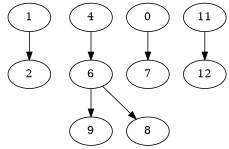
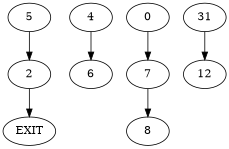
(29, 17) -> (29, 17)
(205, 17) -> (205, 17)
(117, 100) -> (148, 99)
none -> (29, 131)
(91, 131) -> none
